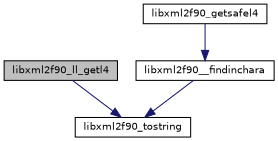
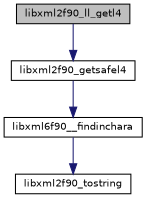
(205, 71) -> (73, 127)
(93, 96) -> (73, 37)
